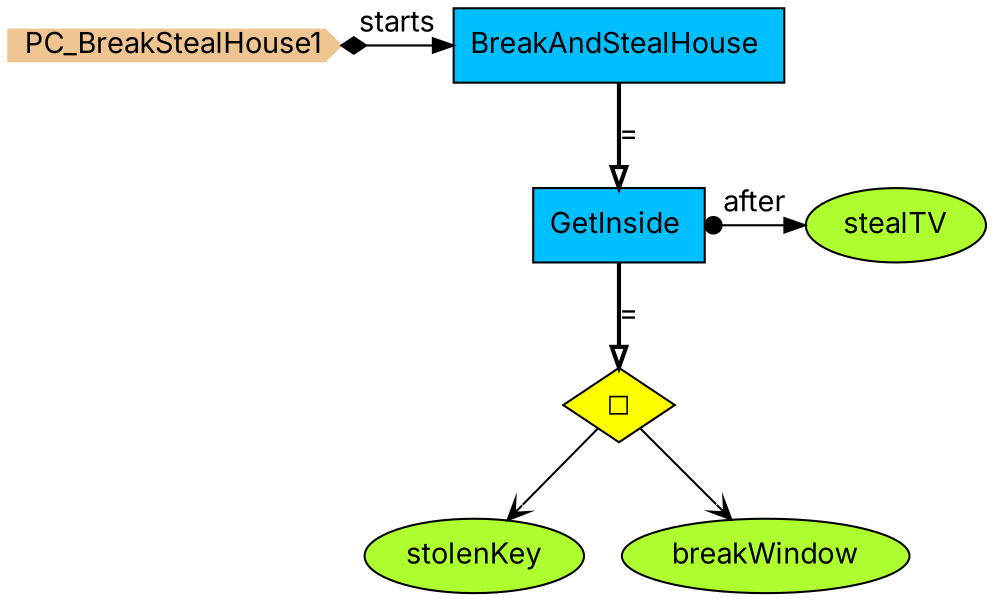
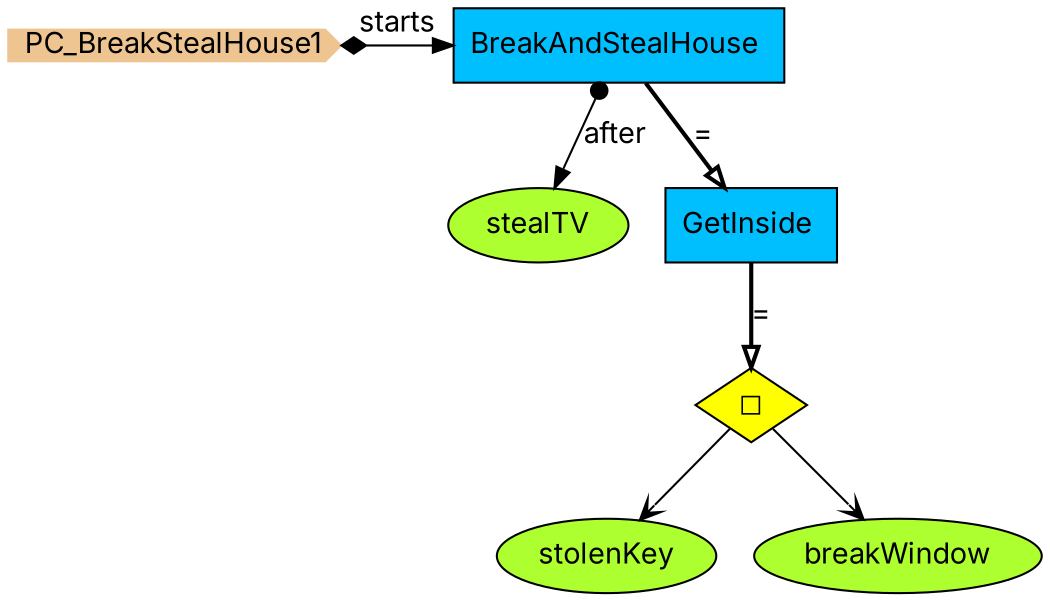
(753, 225) -> (579, 134)
